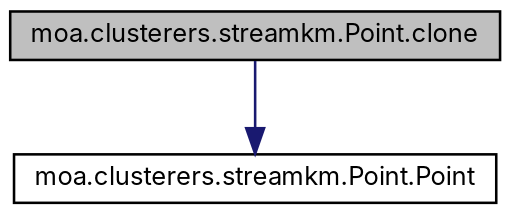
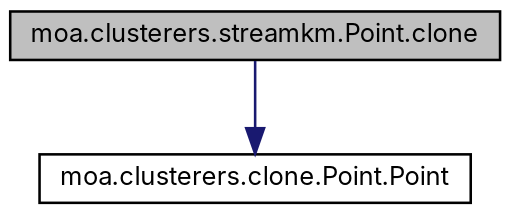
(255, 179) -> (255, 179)
